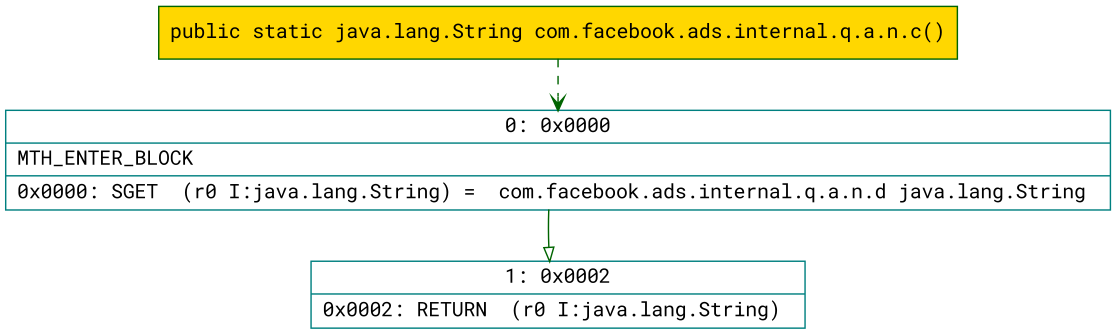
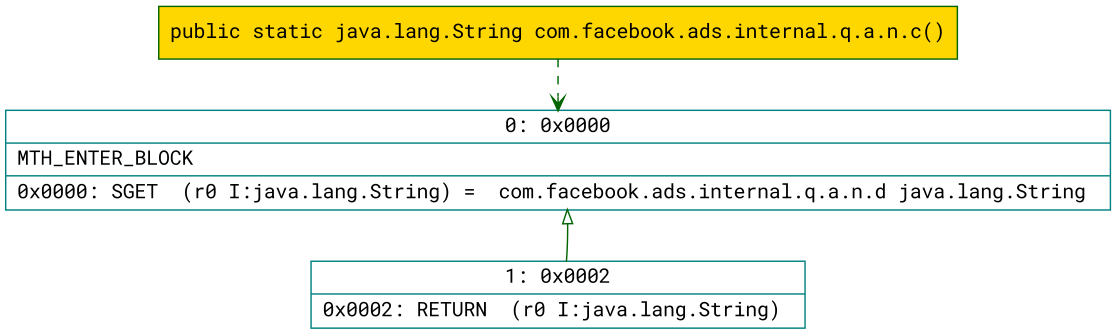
(548, 228) -> (567, 243)
